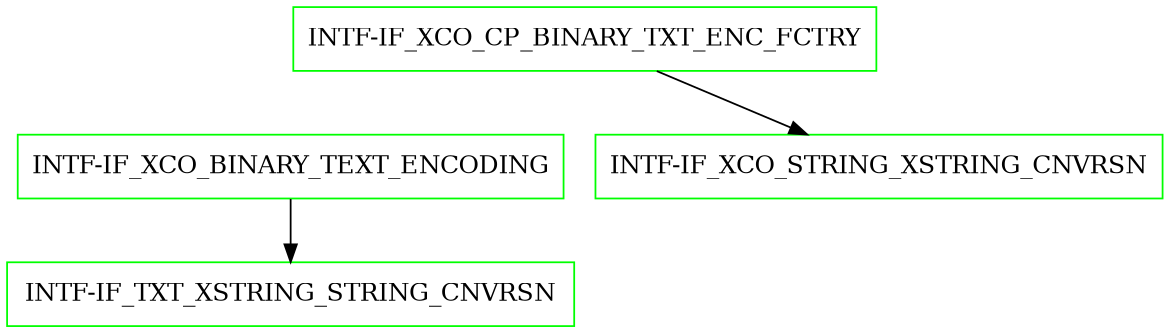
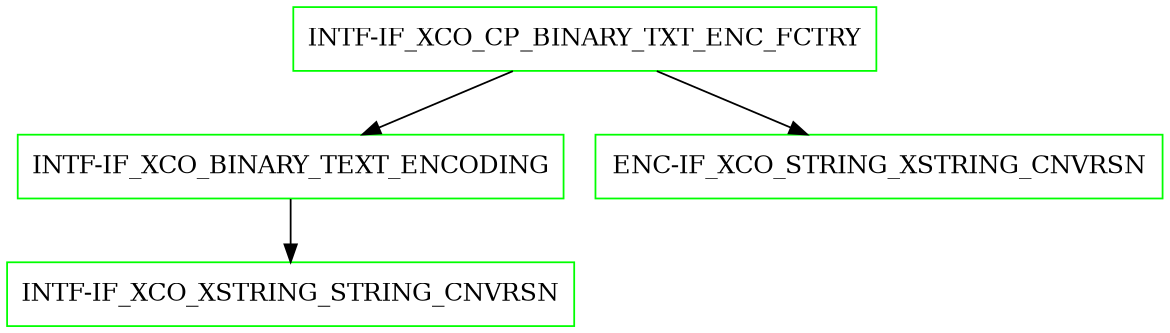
none -> (446, 99)
(879, 167) -> (879, 167)
(291, 294) -> (291, 294)
